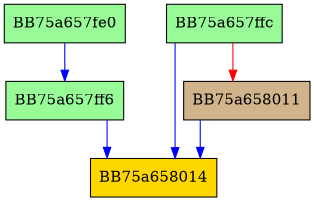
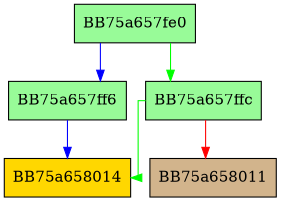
none -> (171, 57)
(175, 95) -> (138, 136)
(200, 134) -> none
